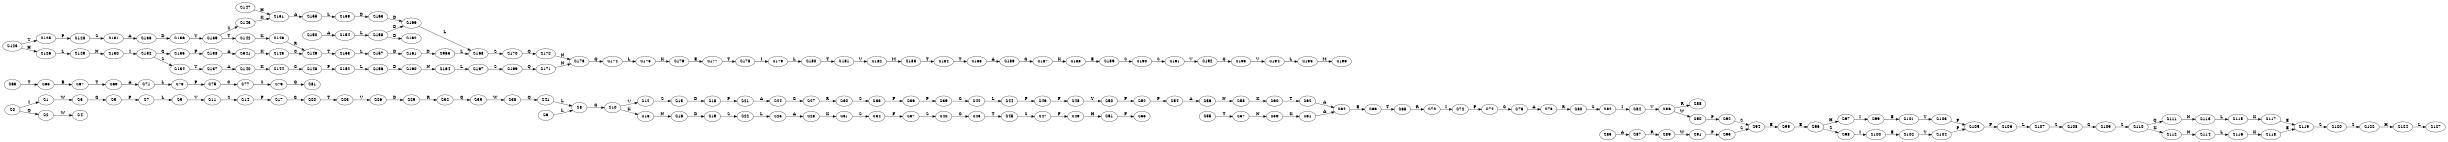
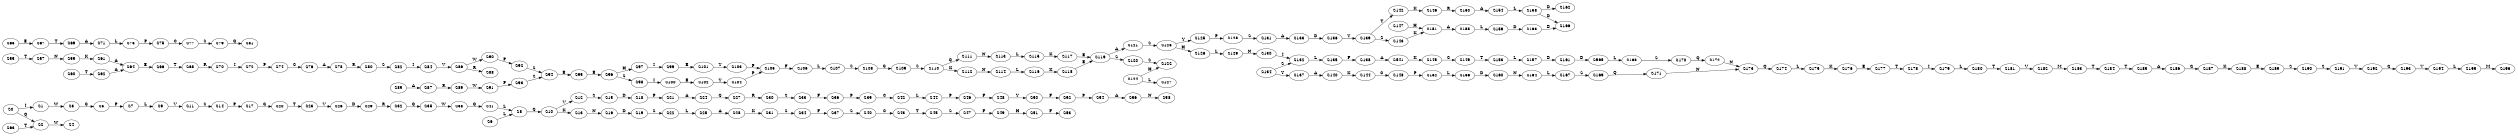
(444, 38) -> none
(294, 45) -> (1447, 11)
none -> (1133, 46)
(163, 52) -> (1316, 58)
(162, 61) -> (1281, 67)
(28, 85) -> (25, 128)
(1256, 101) -> none
(2385, 127) -> (1148, 72)
